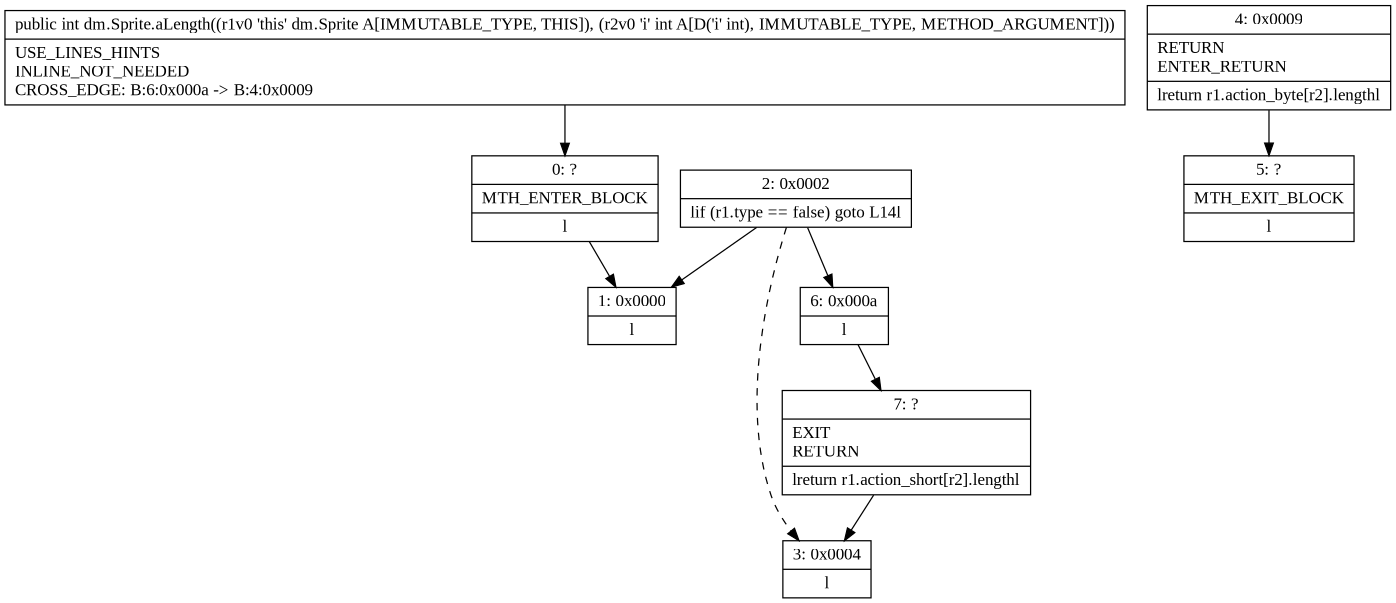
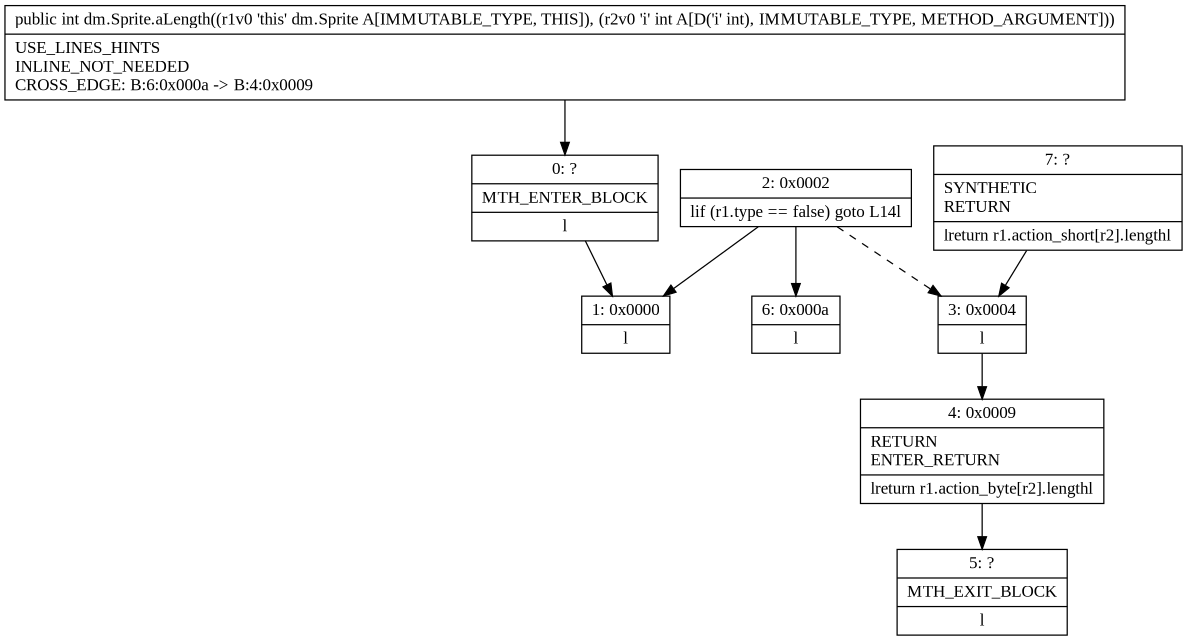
(867, 362) -> none
none -> (982, 370)
(811, 433) -> (991, 188)
